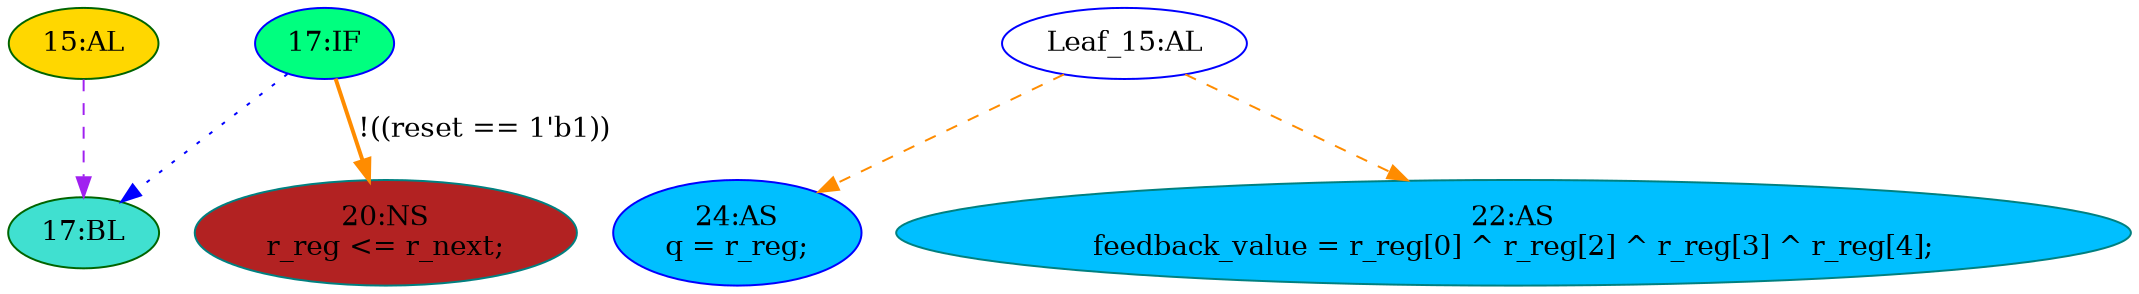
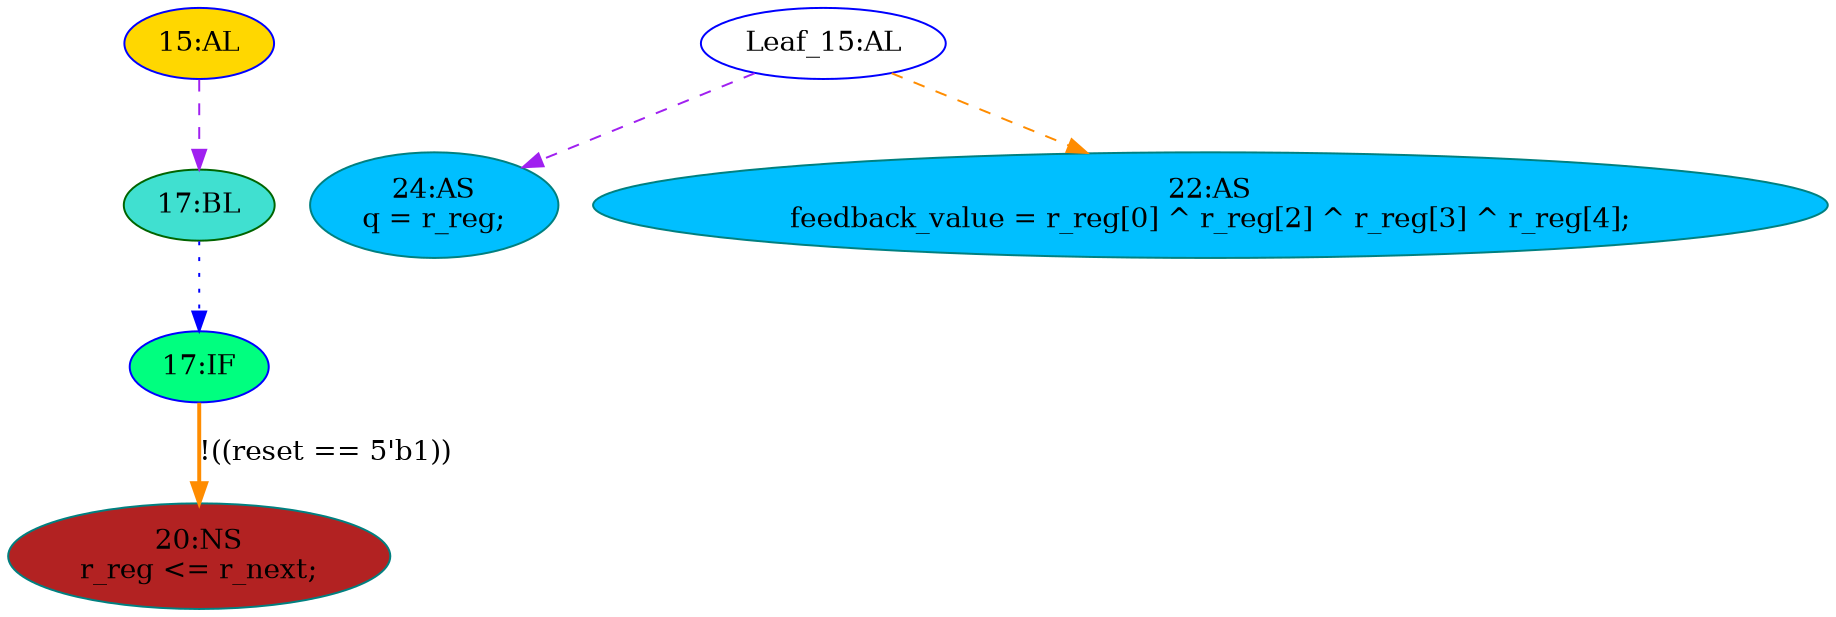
(84, 43) -> (199, 43)
(485, 129) -> (326, 453)
(950, 129) -> (648, 116)
(212, 132) -> (199, 276)
(737, 233) -> (434, 205)
